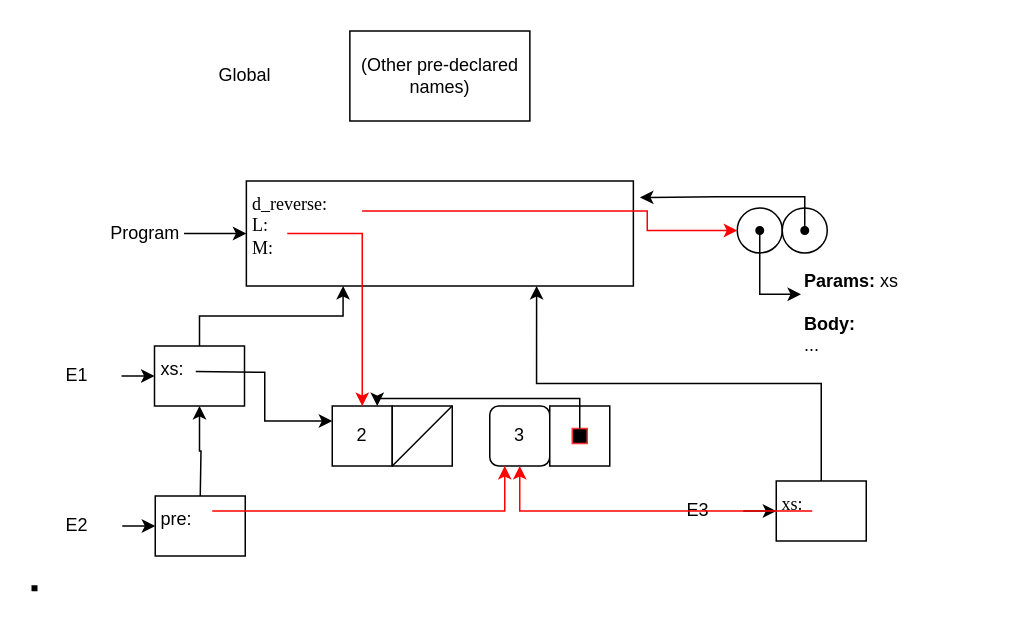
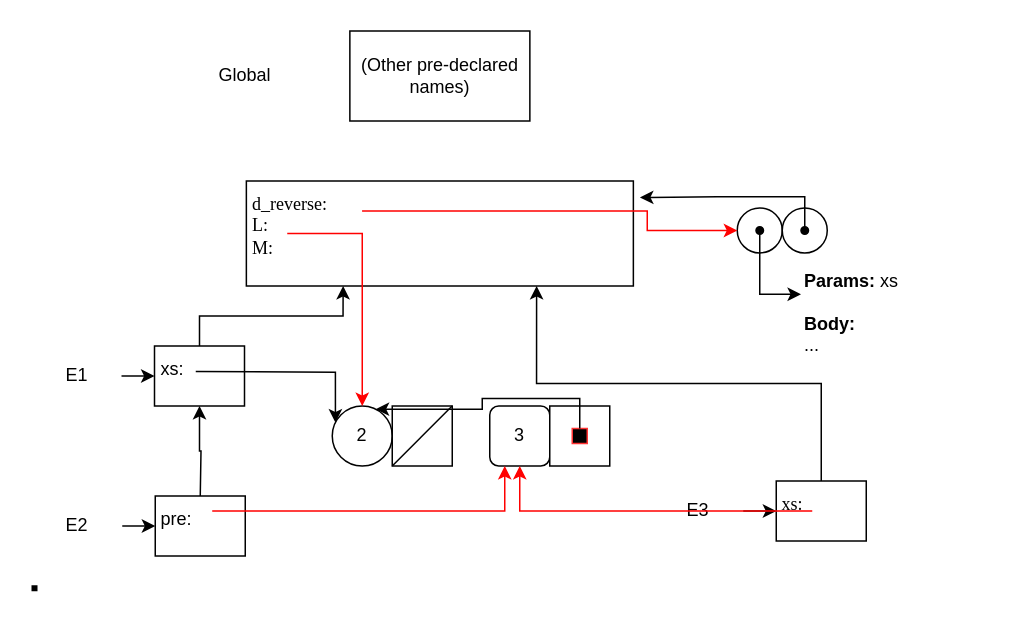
(146, 233) -> none
(210, 233) -> none
(362, 436) -> (362, 436)
